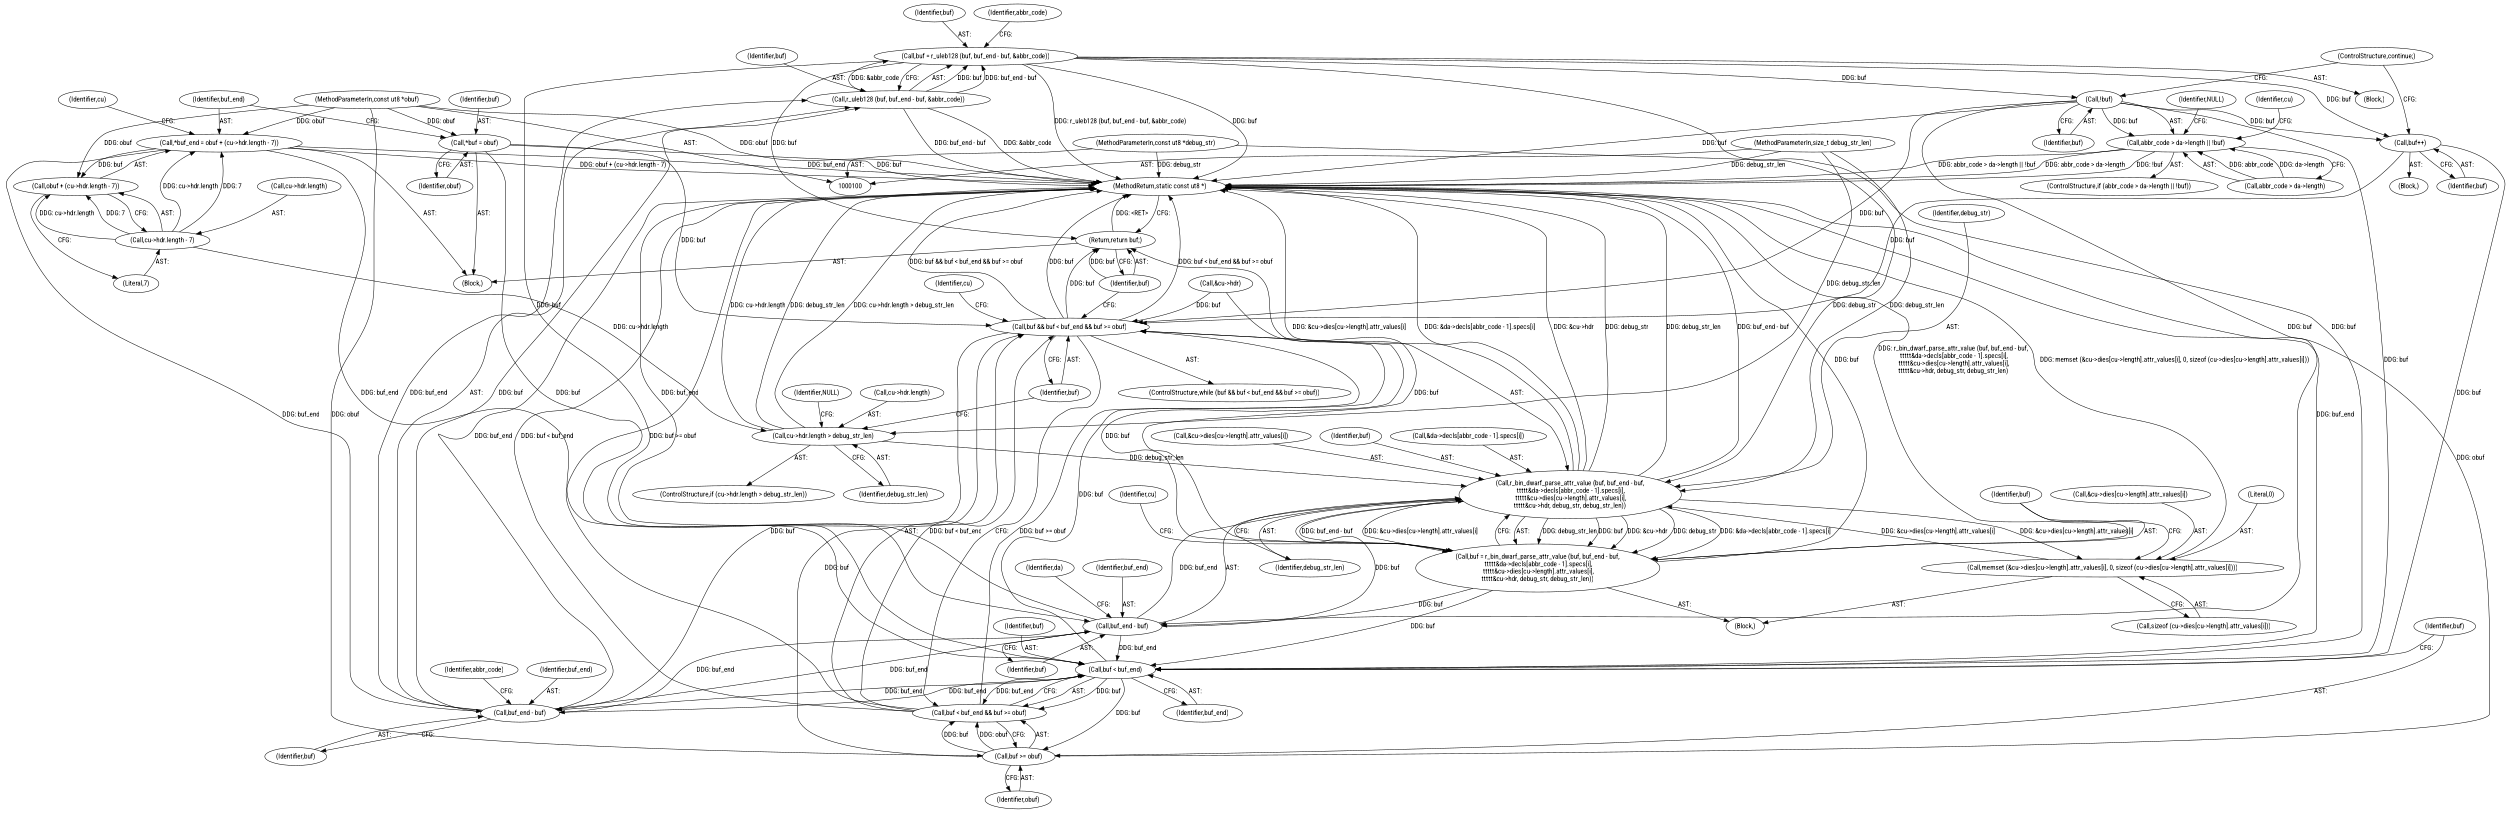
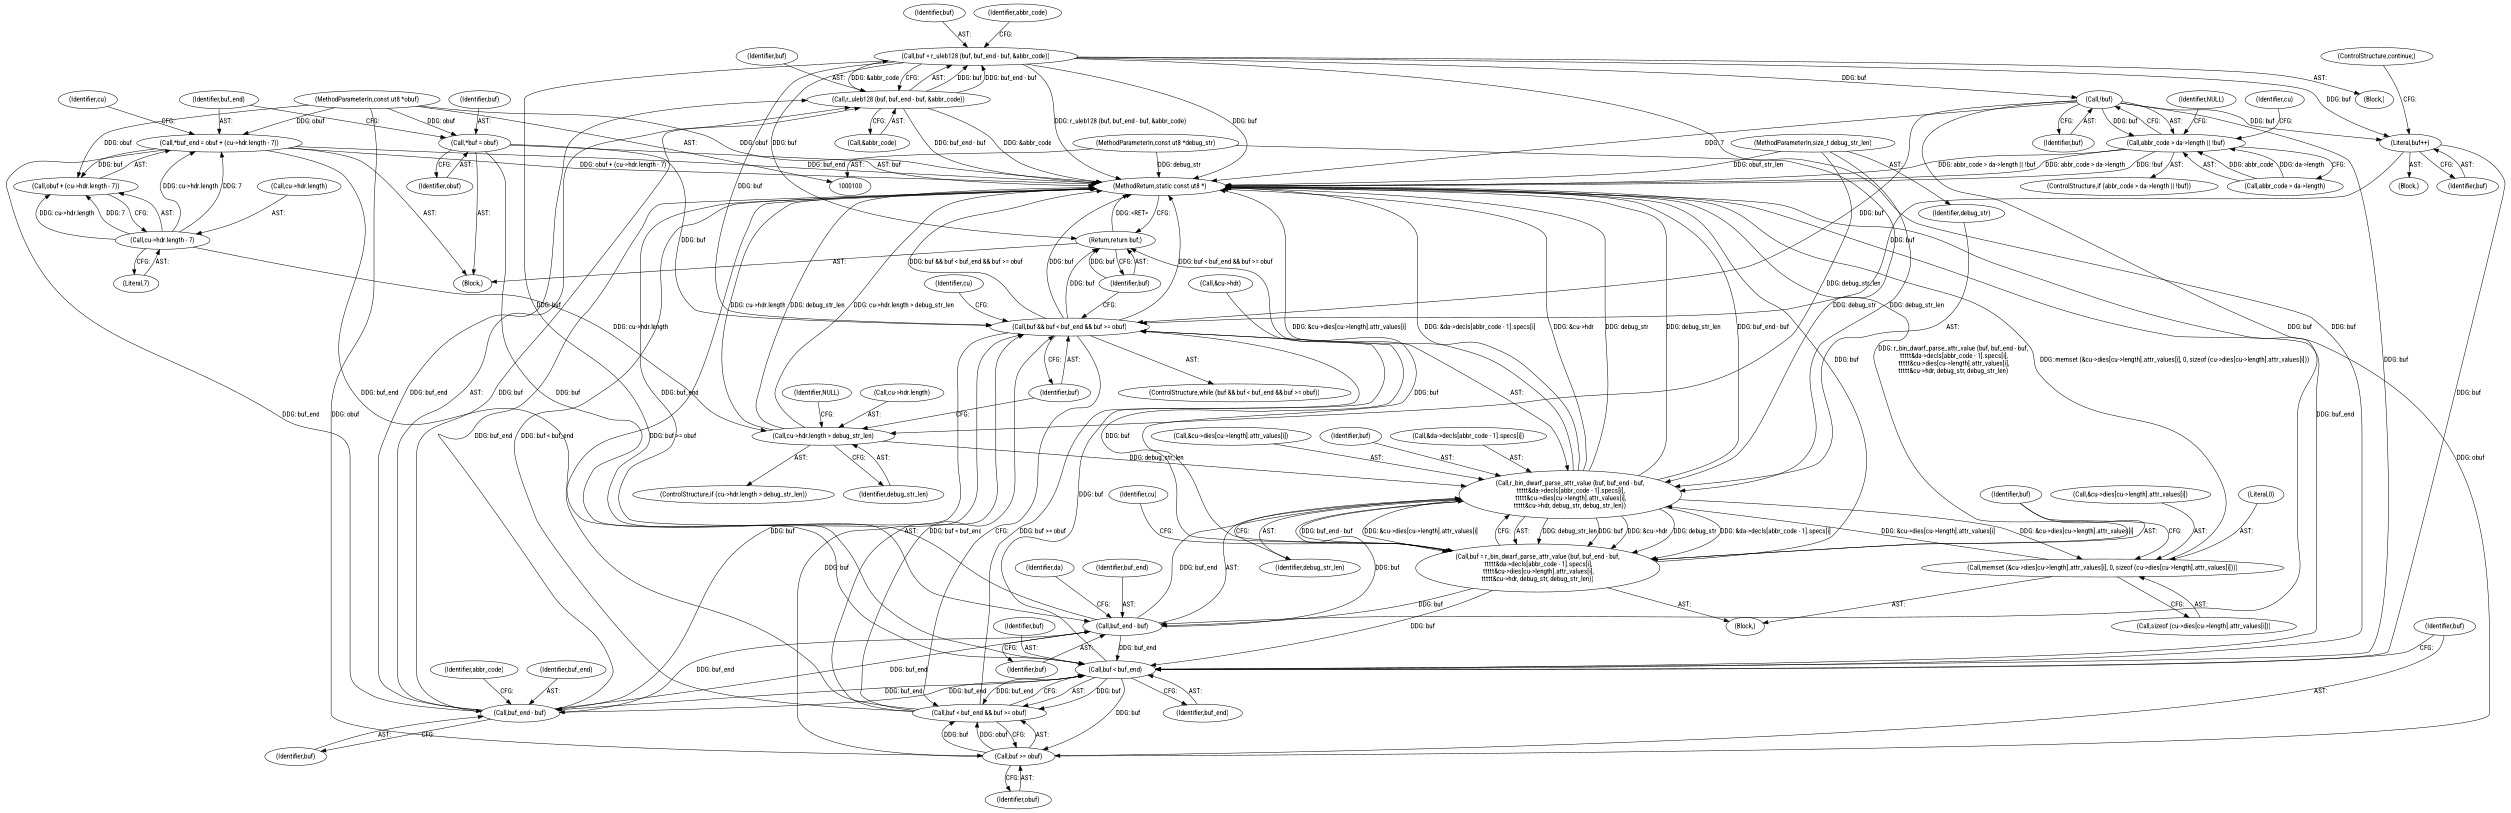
(2237, 78) -> (2141, 120)
none -> (872, 143)
(1715, 143) -> (1715, 143)
(2410, 143) -> (2410, 143)
(1313, 156) -> (1901, 174)
(889, 165) -> (889, 165)
(1758, 165) -> (1758, 165)
(55, 246) -> (137, 258)
(1176, 311) -> (718, 250)
